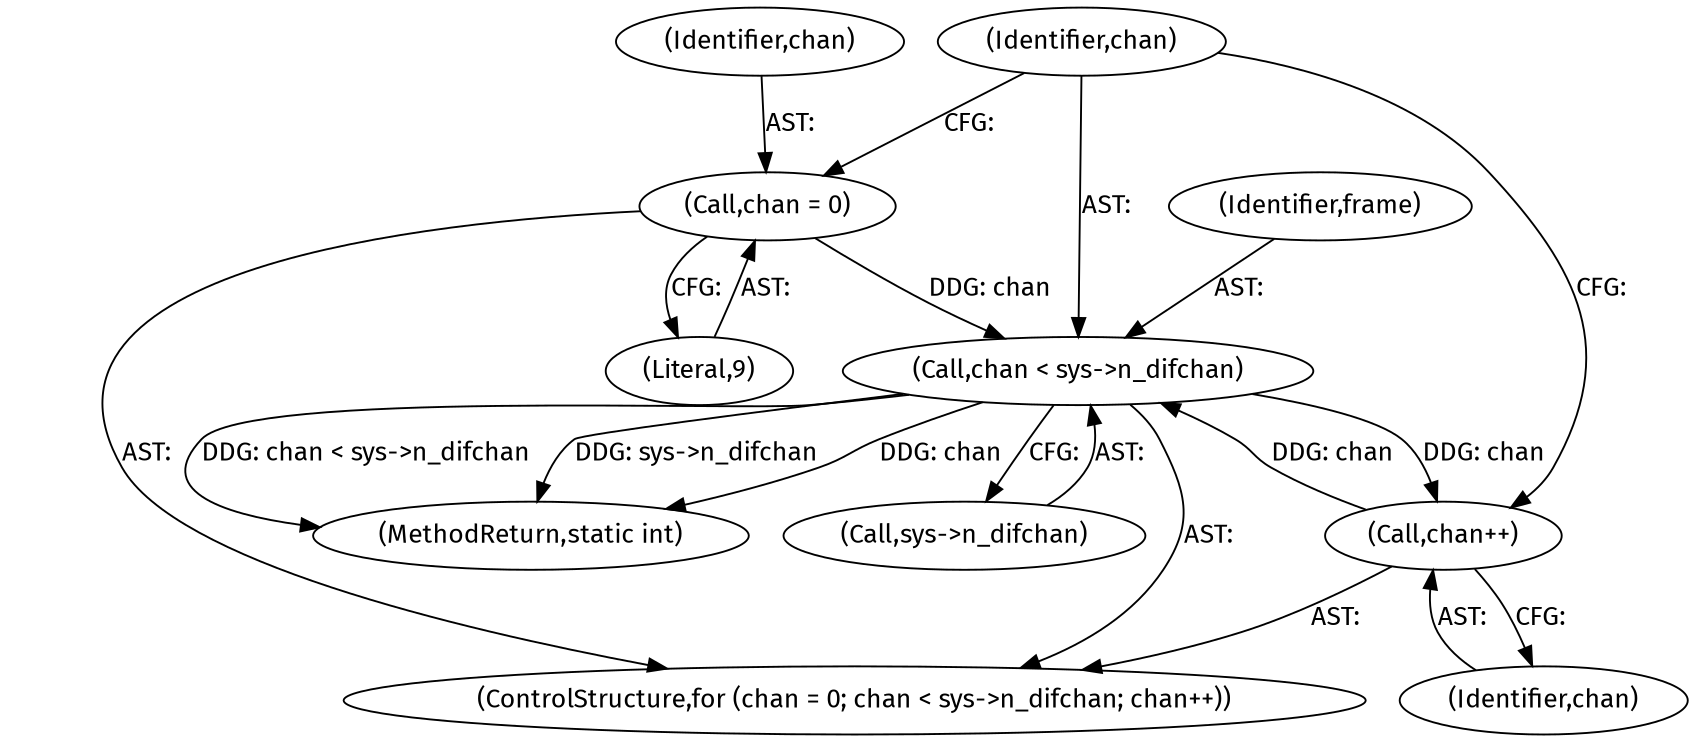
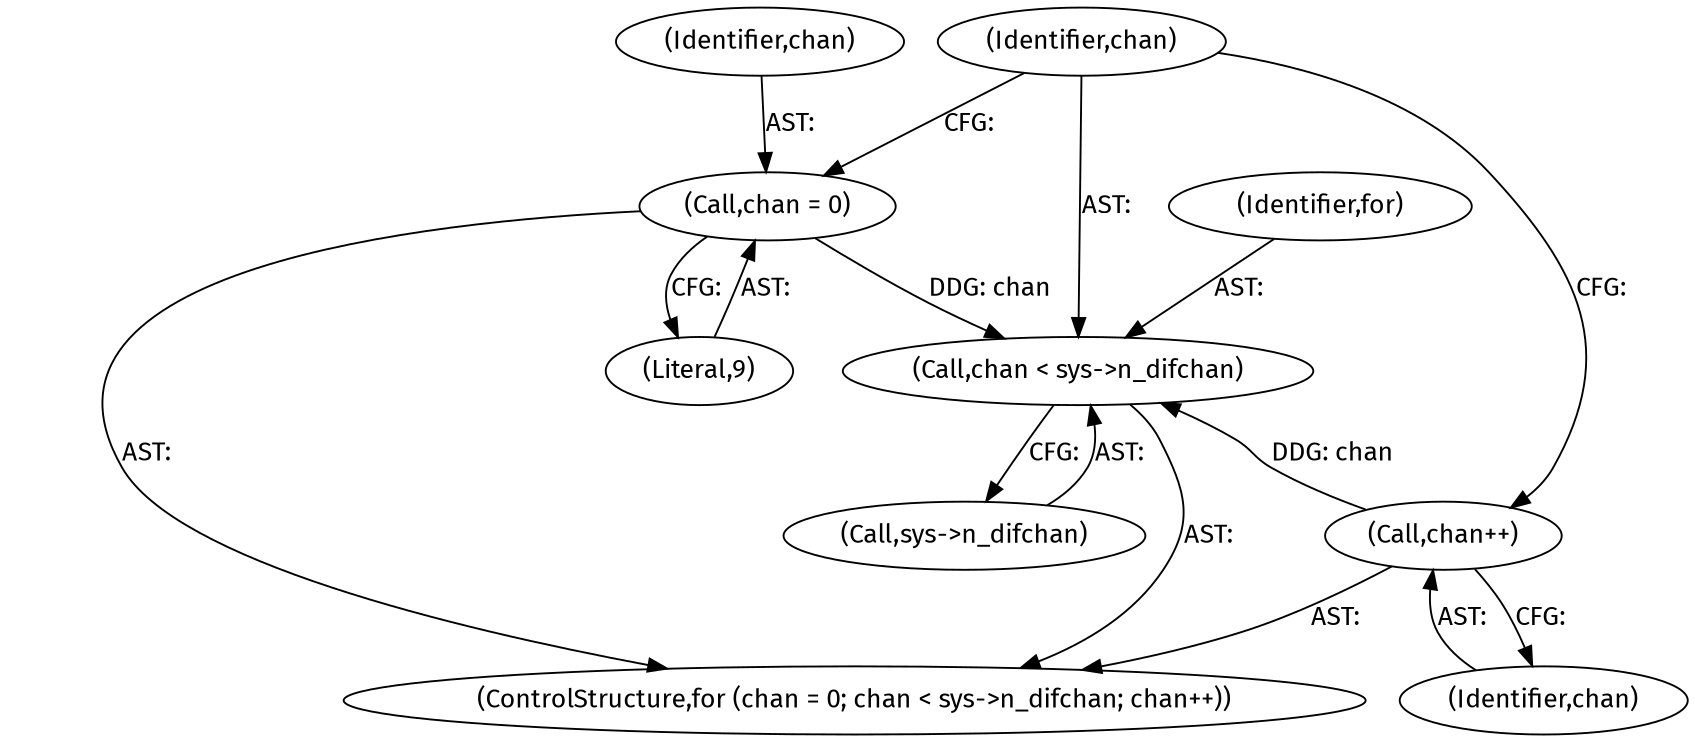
(1320, 206) -> (1320, 206)
(1355, 417) -> none
(531, 536) -> none
